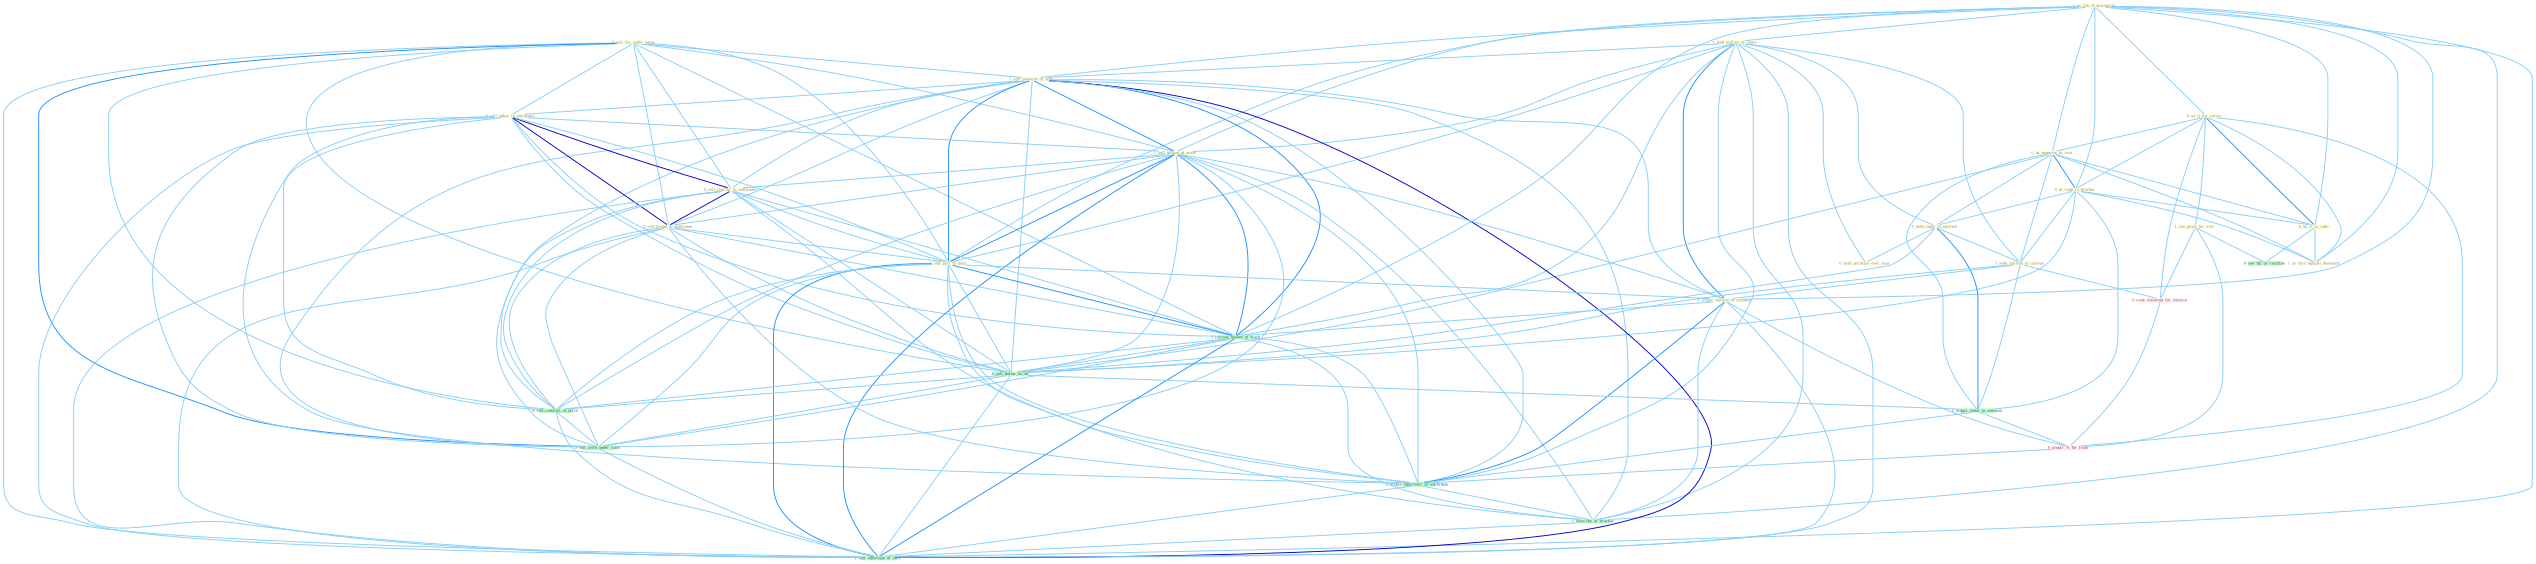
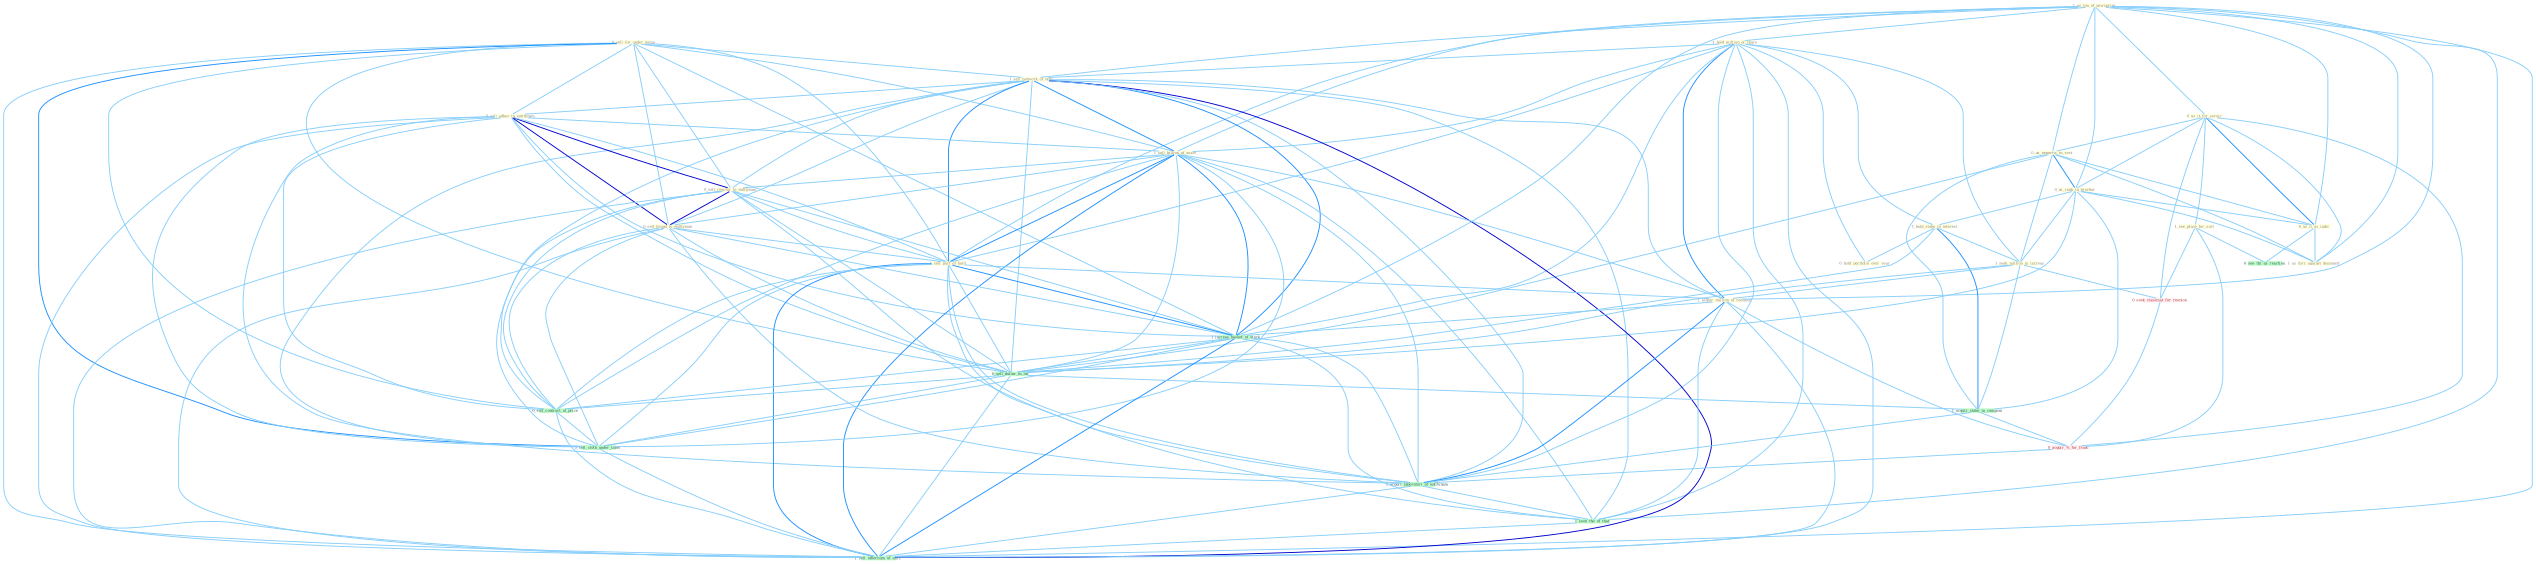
(1994, 190) -> none
(1593, 521) -> (1593, 521)
